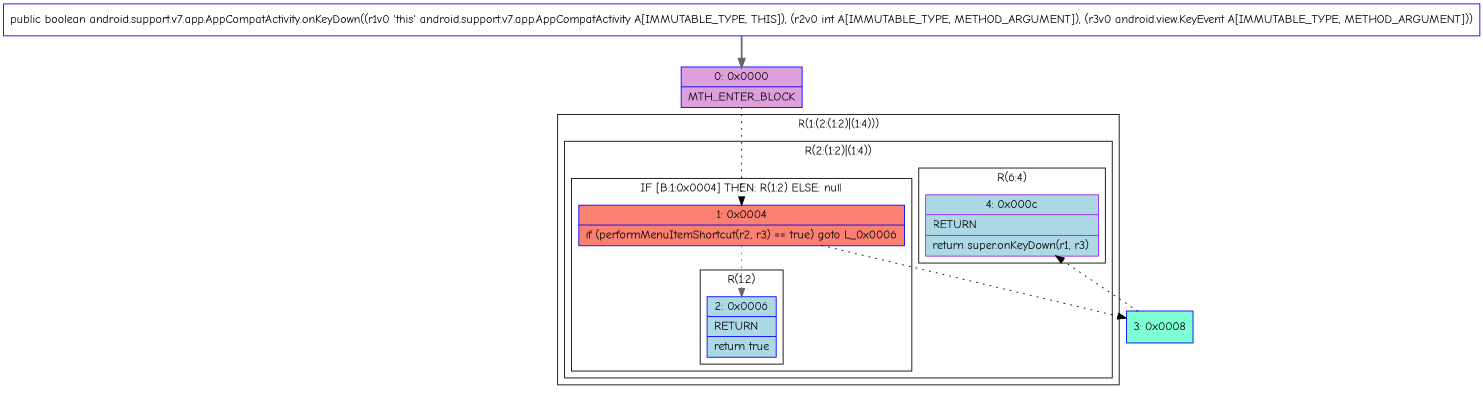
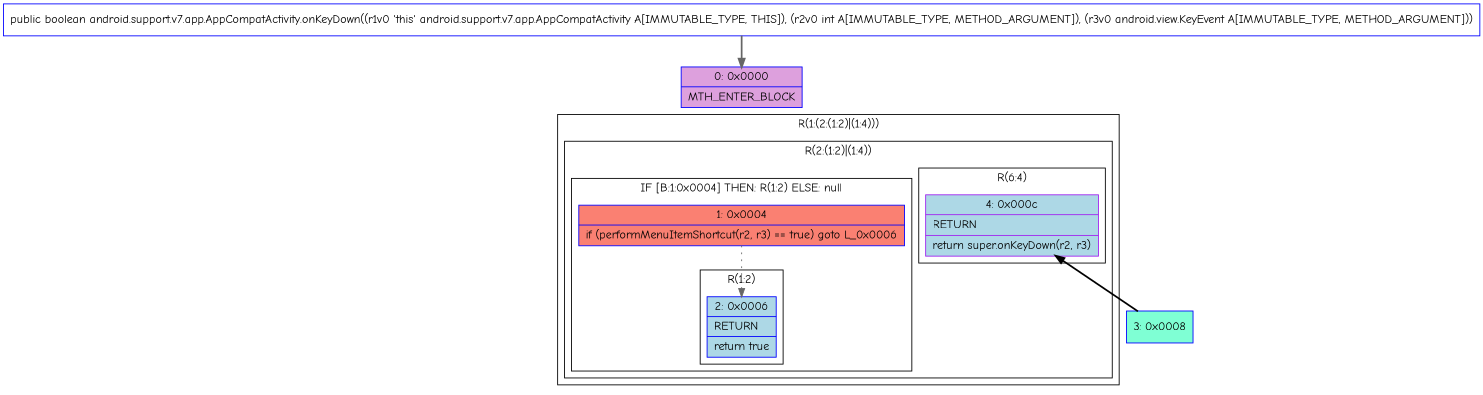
(742, 152) -> none
(1011, 245) -> (1012, 245)
(970, 281) -> none
(1100, 286) -> (1100, 286)
